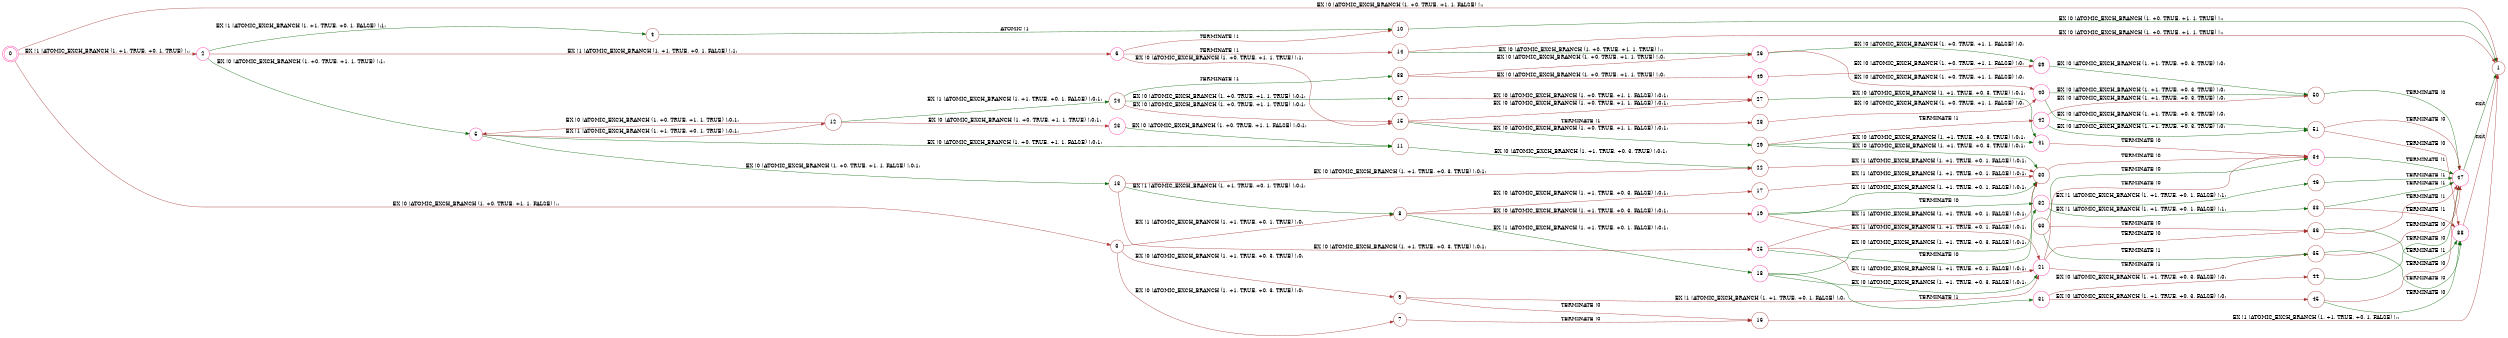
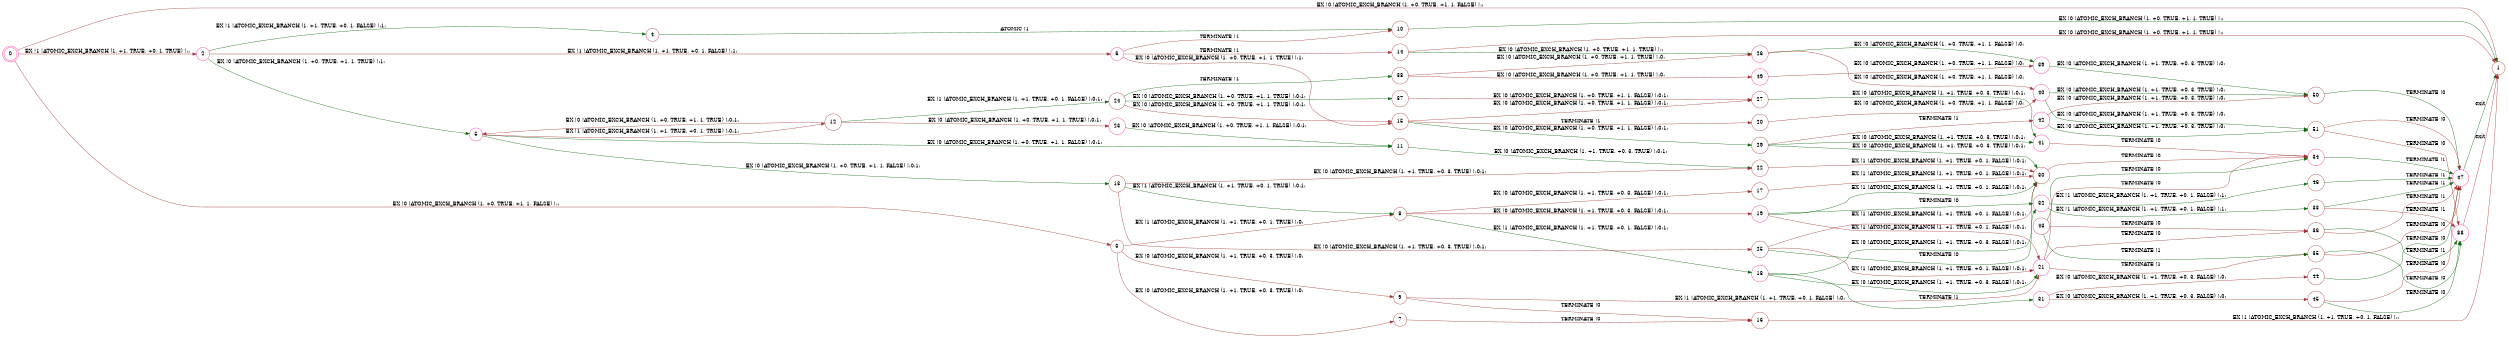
(1760, 123) -> (1760, 123)
(2041, 226) -> (2041, 226)
(1760, 249) -> (1760, 249)
